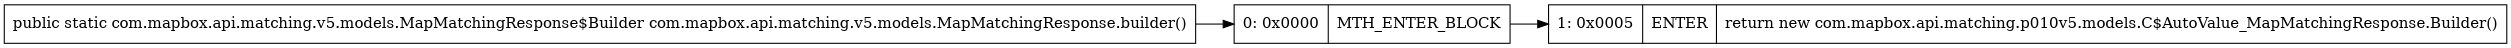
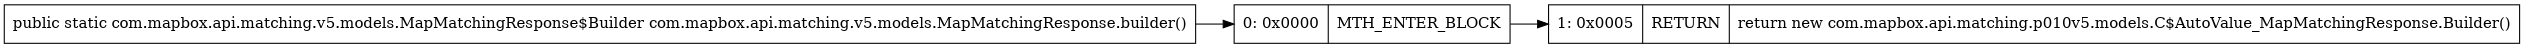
(1680, 24) -> (1686, 24)
